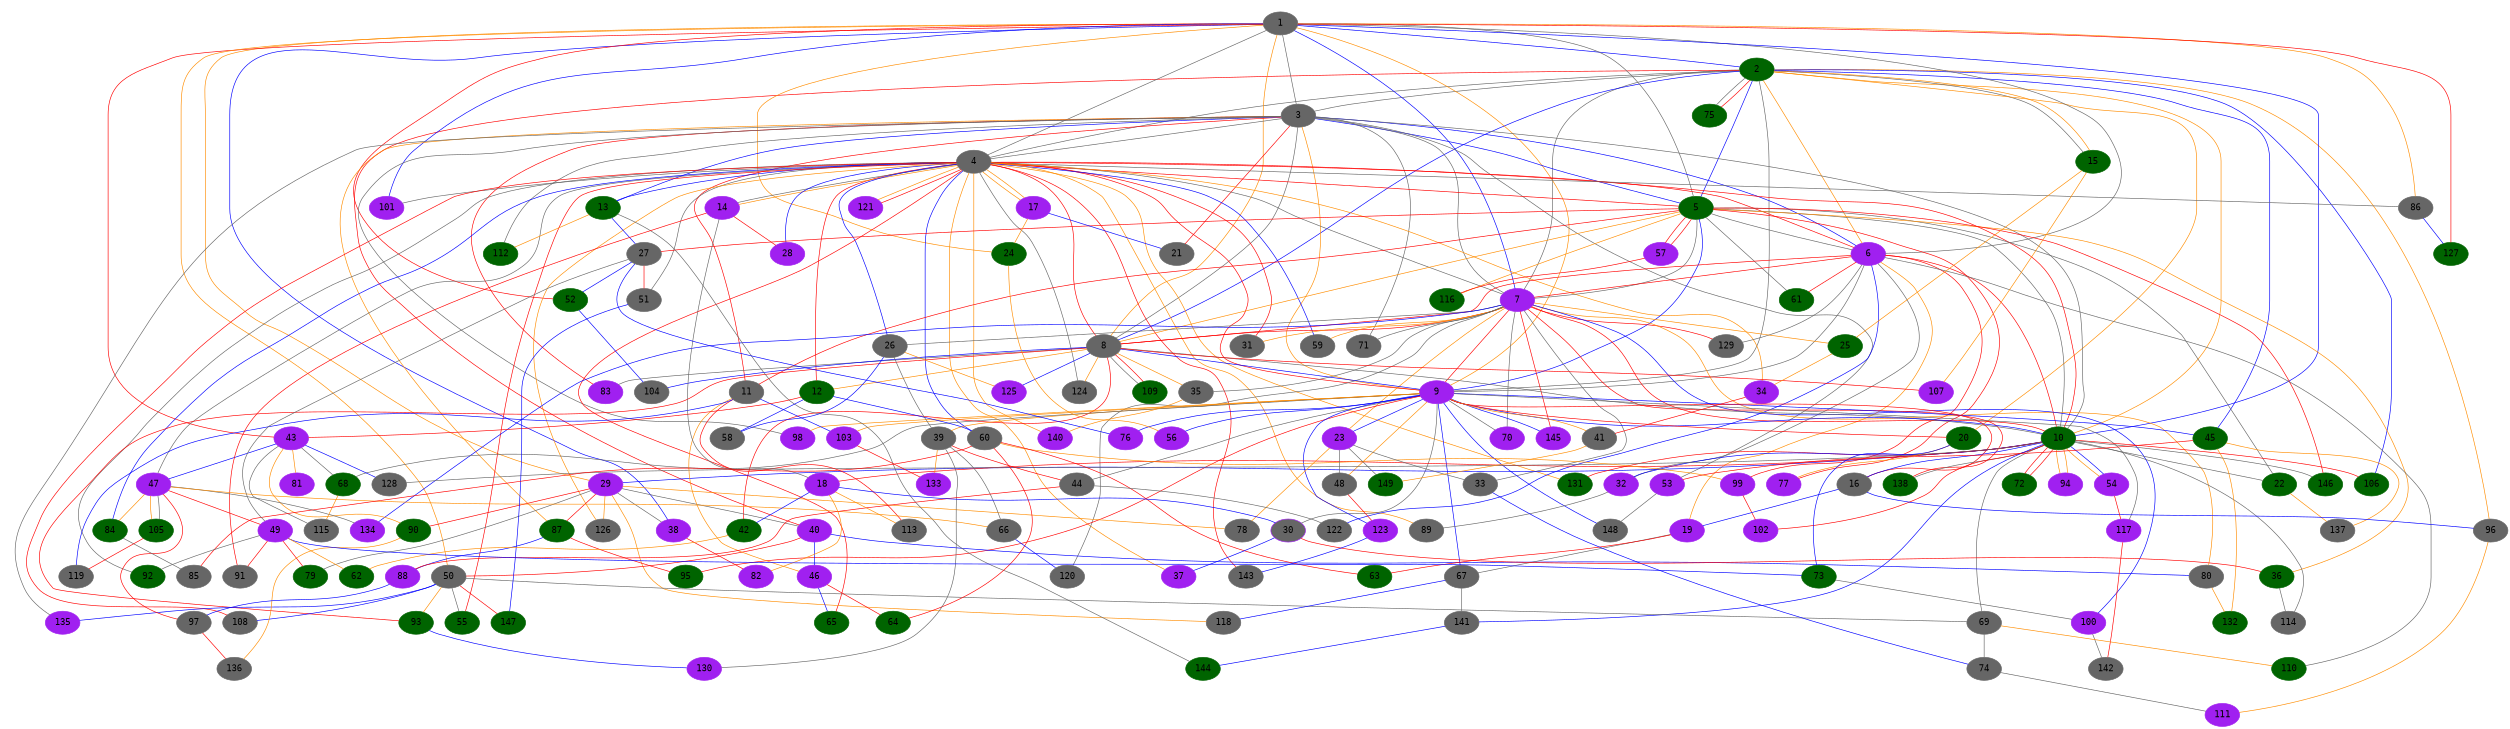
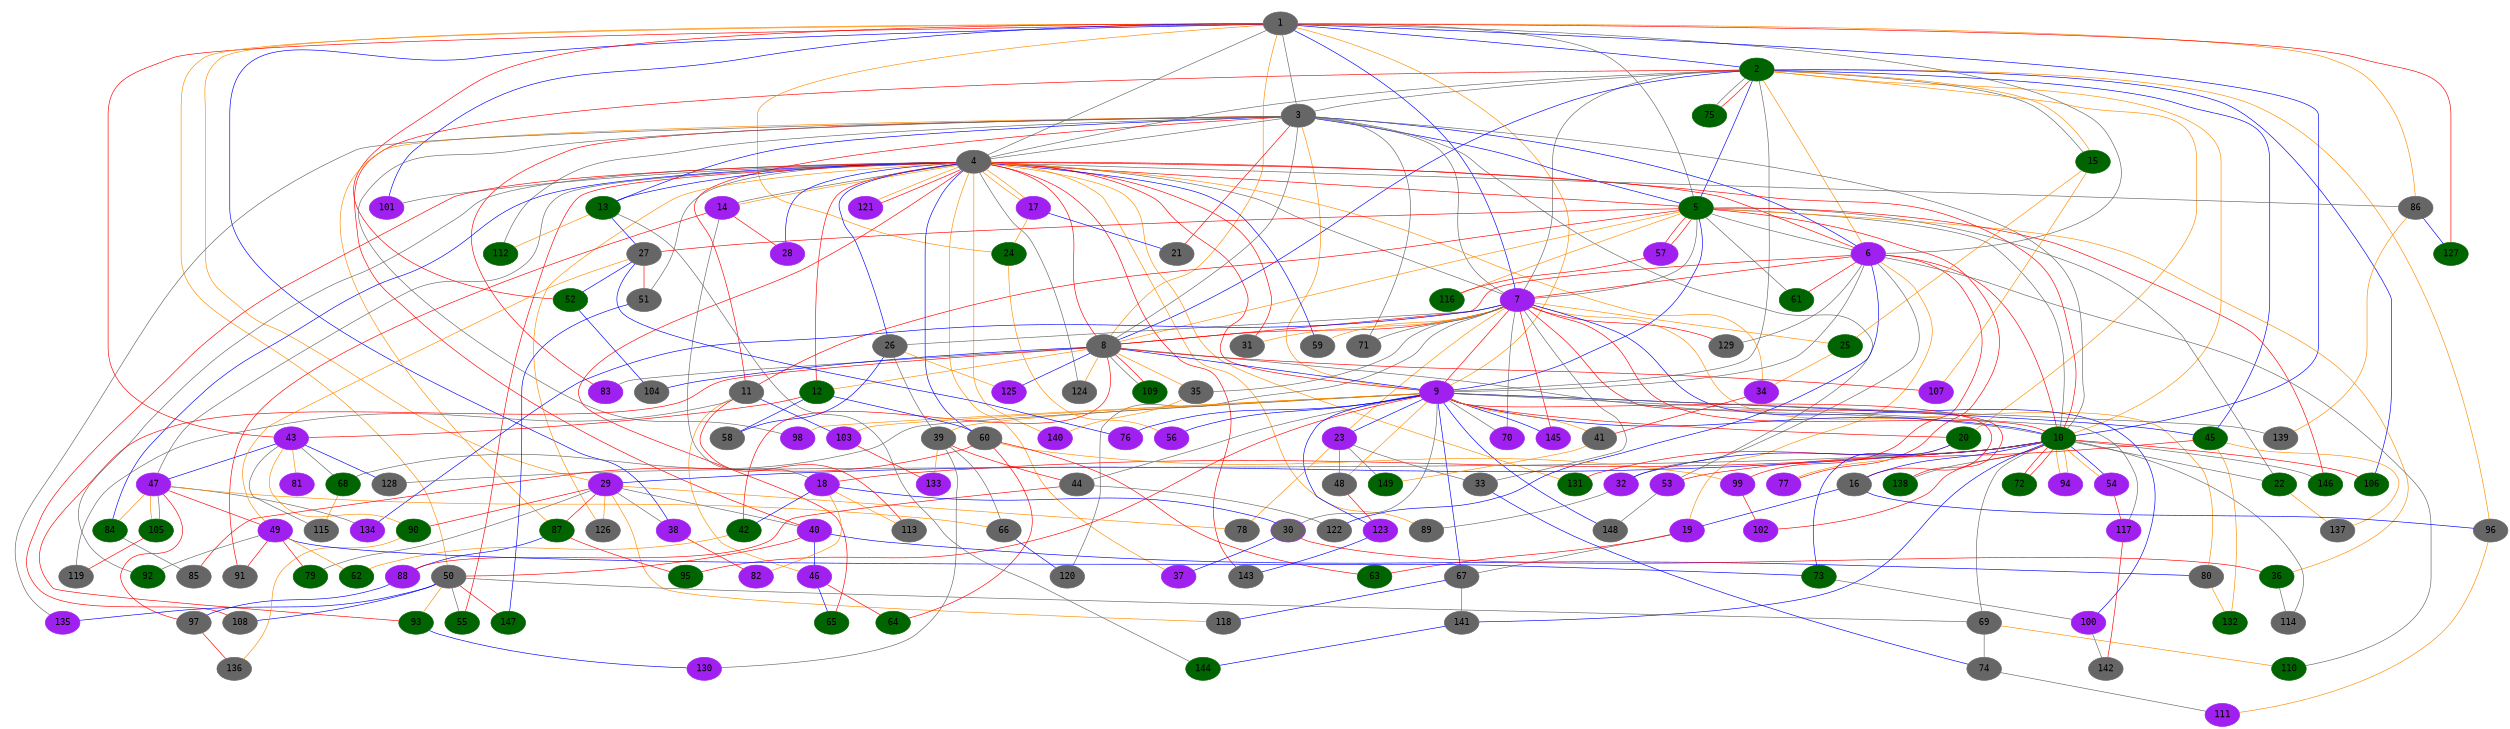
(409, 356) -> (409, 356)
(336, 417) -> (336, 417)
none -> (2281, 438)
